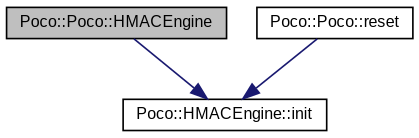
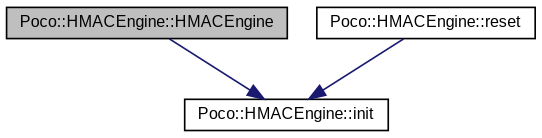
(117, 23) -> (147, 23)
(335, 23) -> (426, 23)
